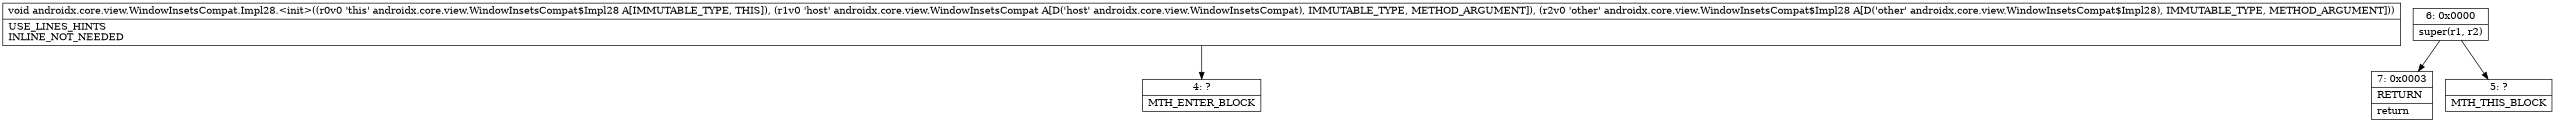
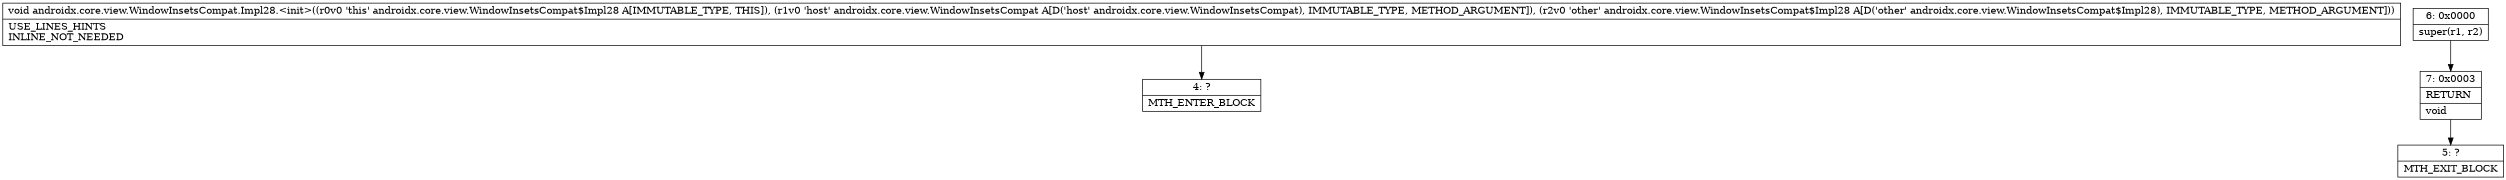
(2473, 57) -> (2451, 129)
(2499, 103) -> (2451, 169)
(2393, 111) -> (2436, 111)
